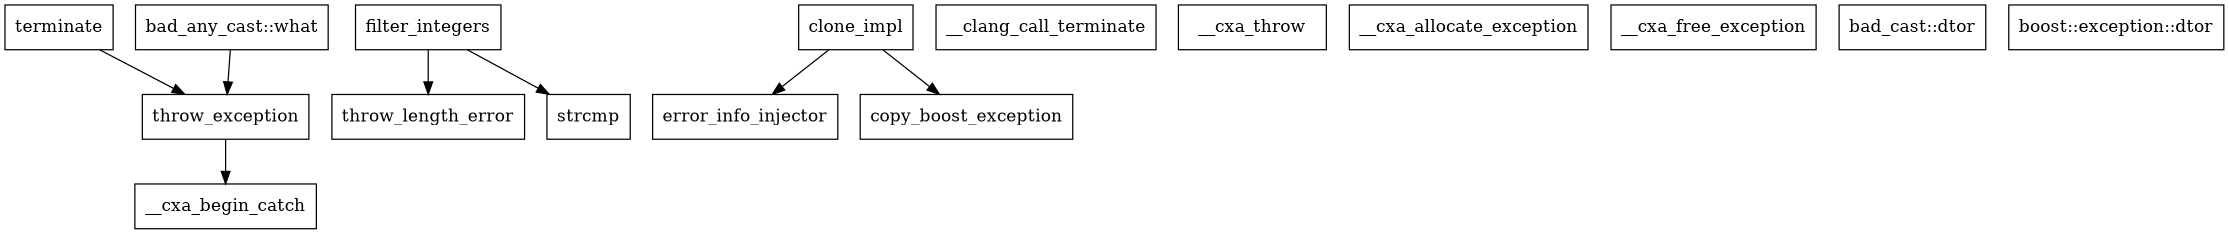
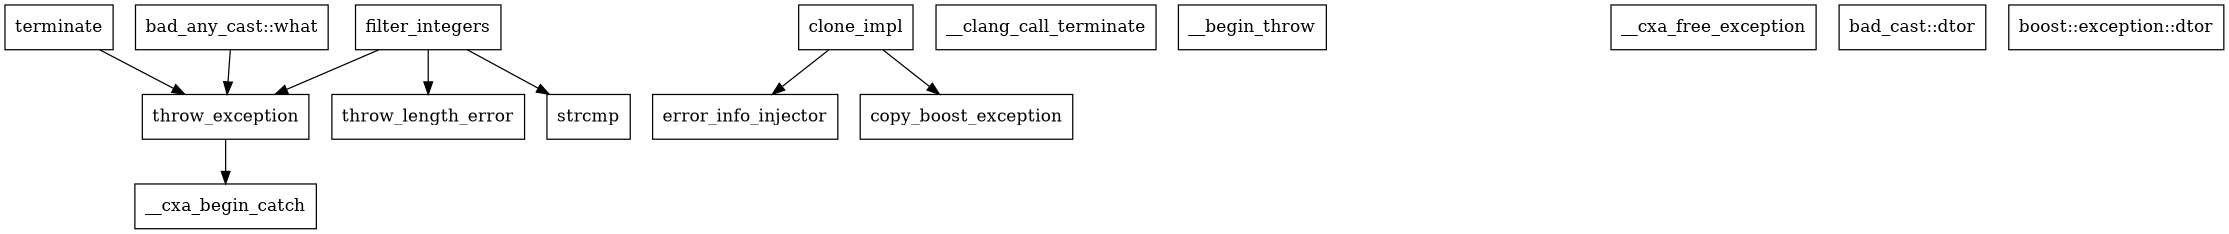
(1252, 27) -> (1252, 27)
(1469, 27) -> none
none -> (333, 70)
